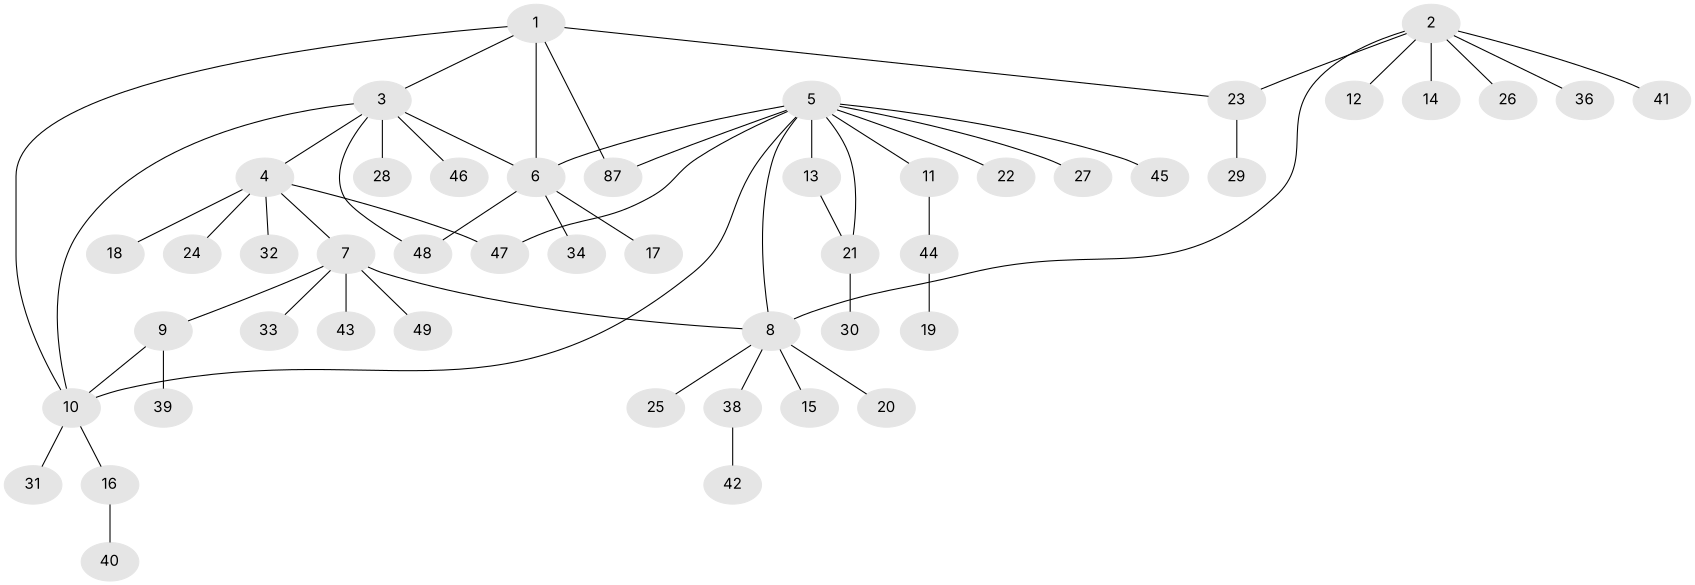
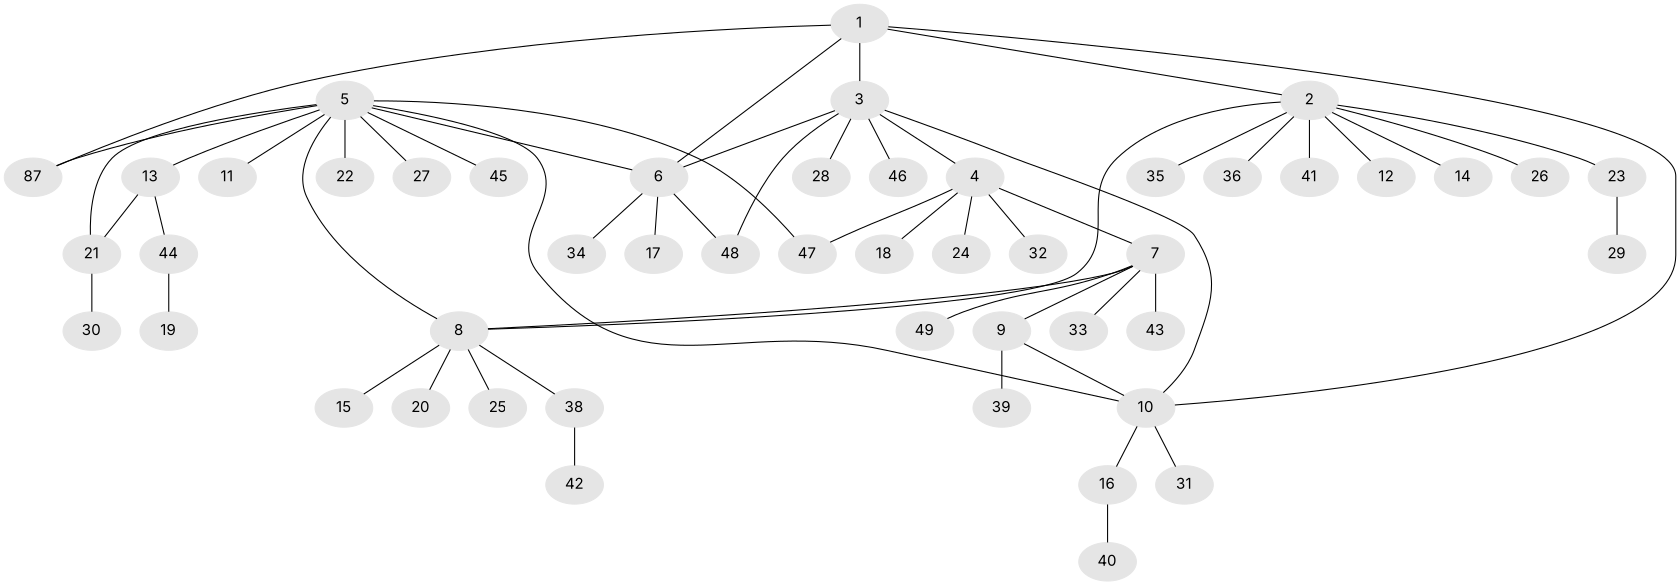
(887, 62) -> (1085, 62)
none -> (1156, 177)
(929, 216) -> (160, 216)
